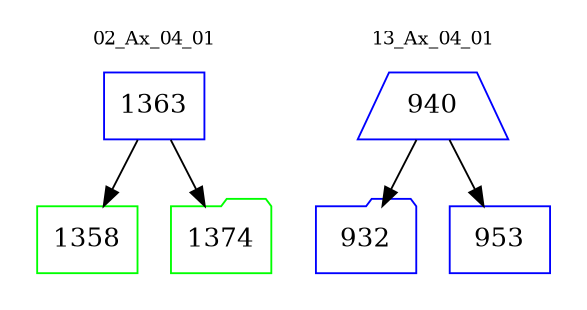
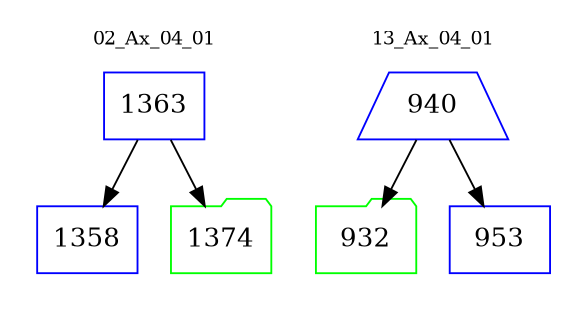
(87, 240) -> (87, 240)
(366, 240) -> (366, 240)
